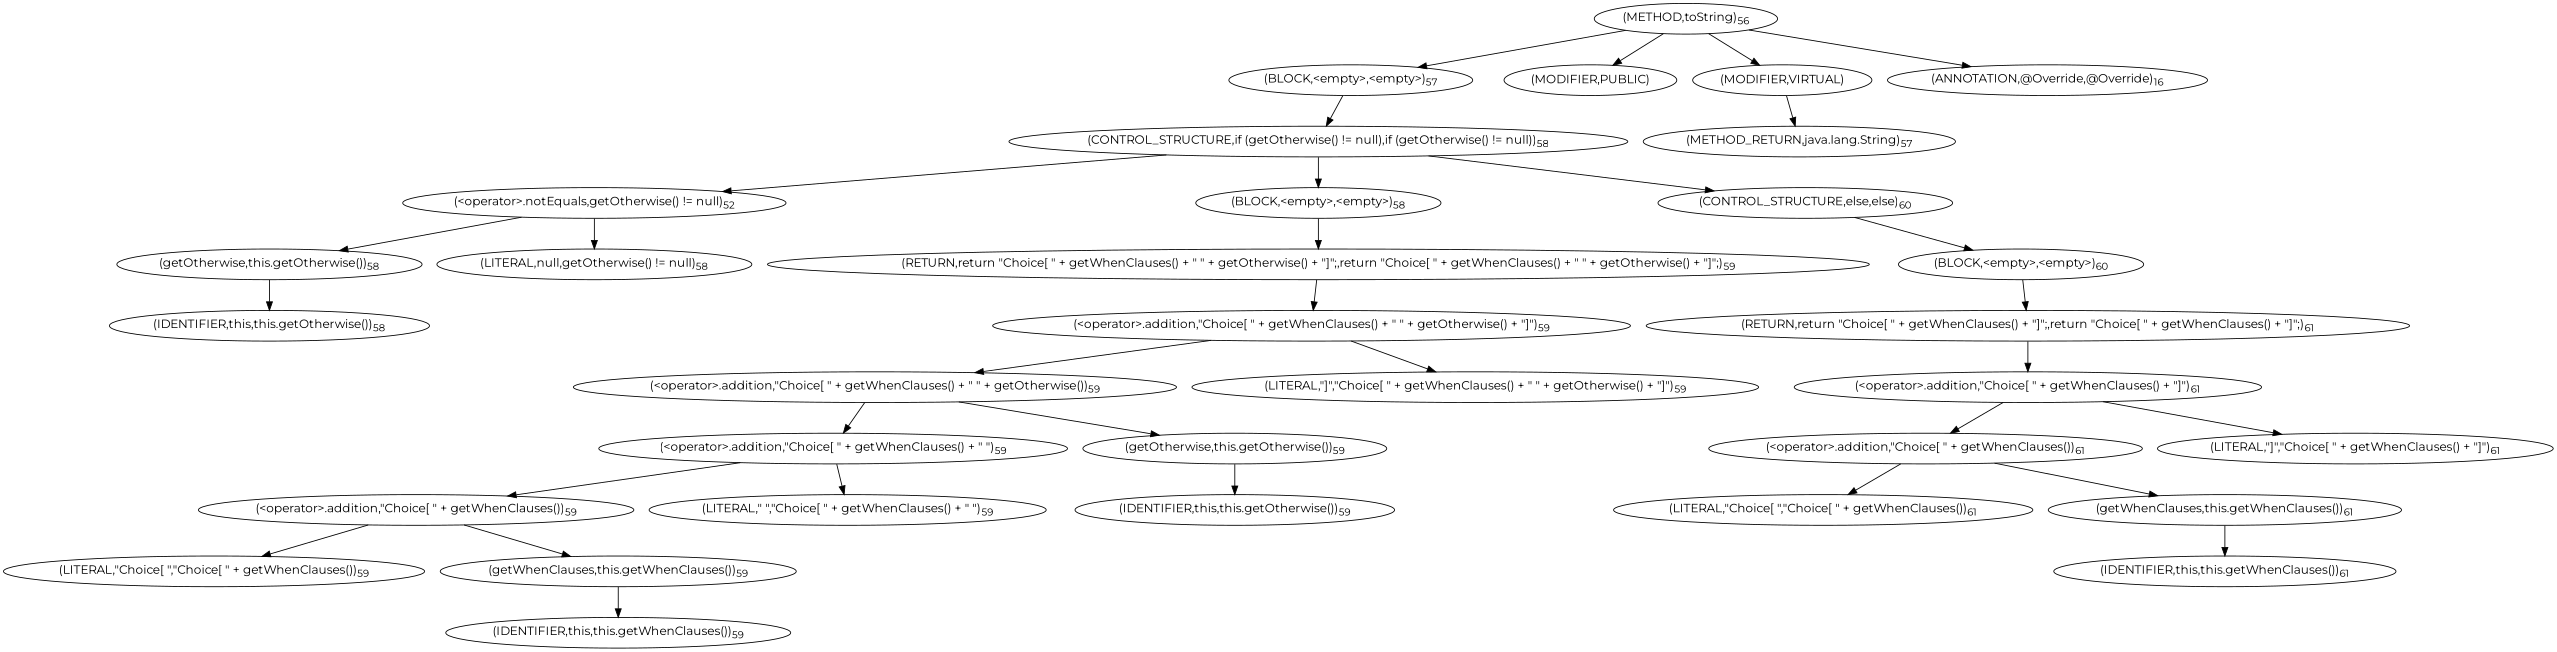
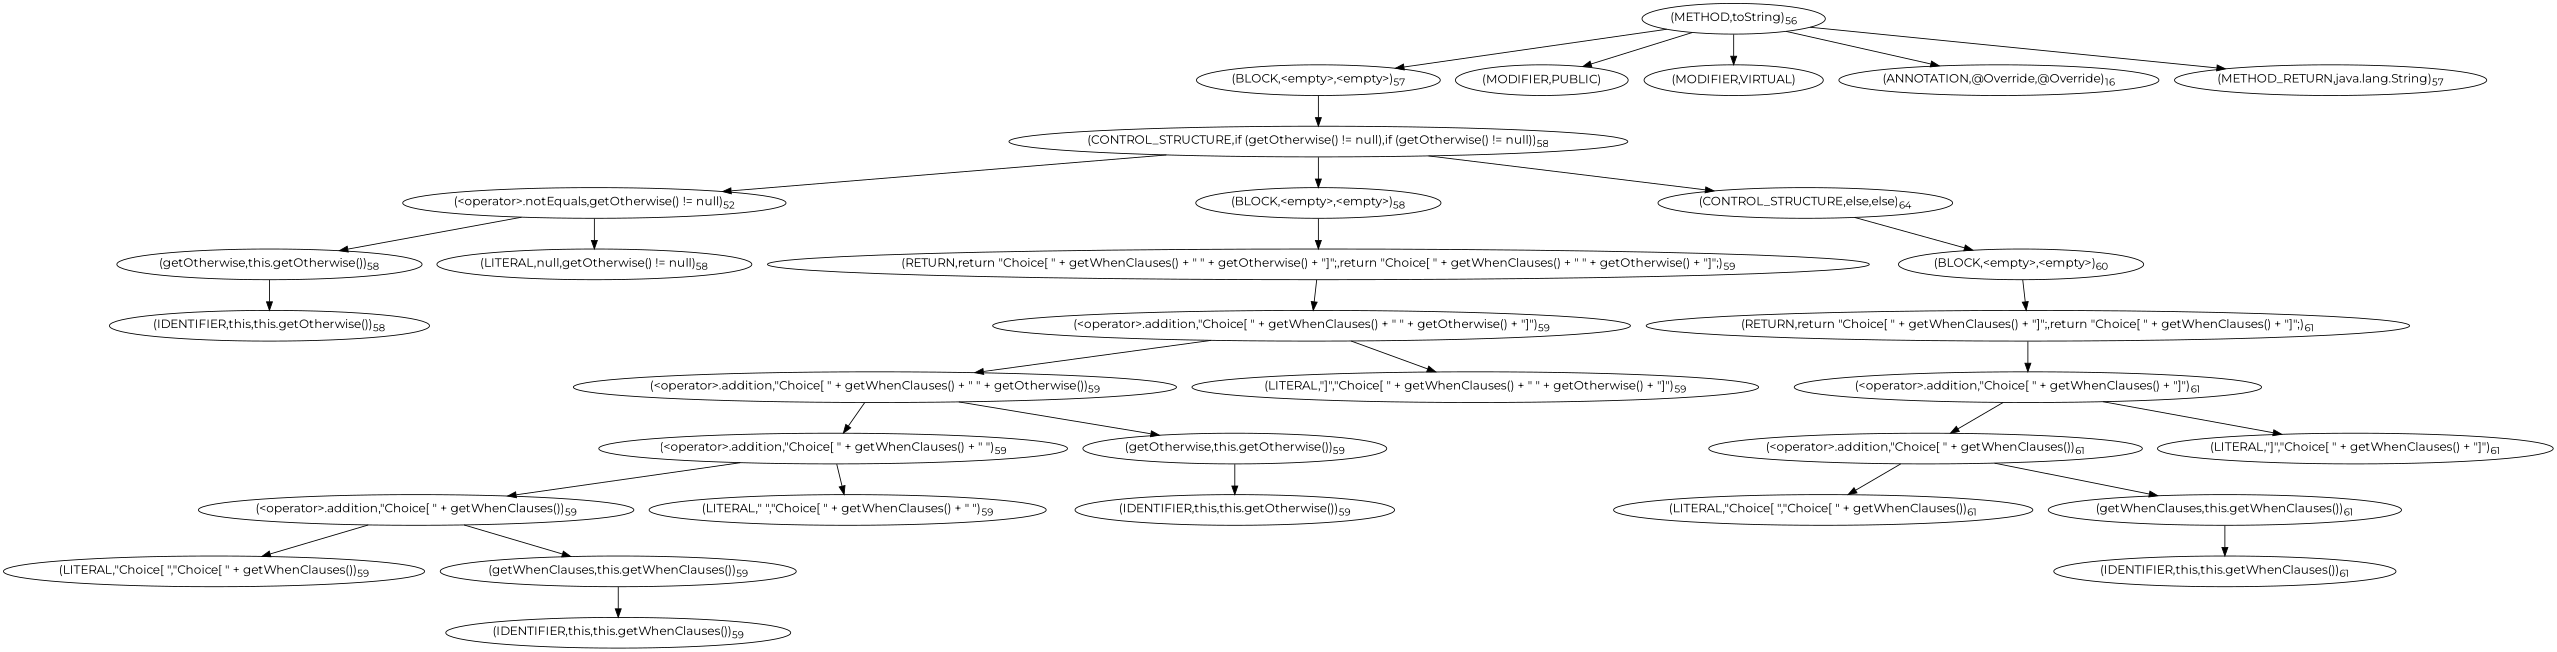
(1790, 107) -> (2013, 48)
(1906, 202) -> (1906, 202)
